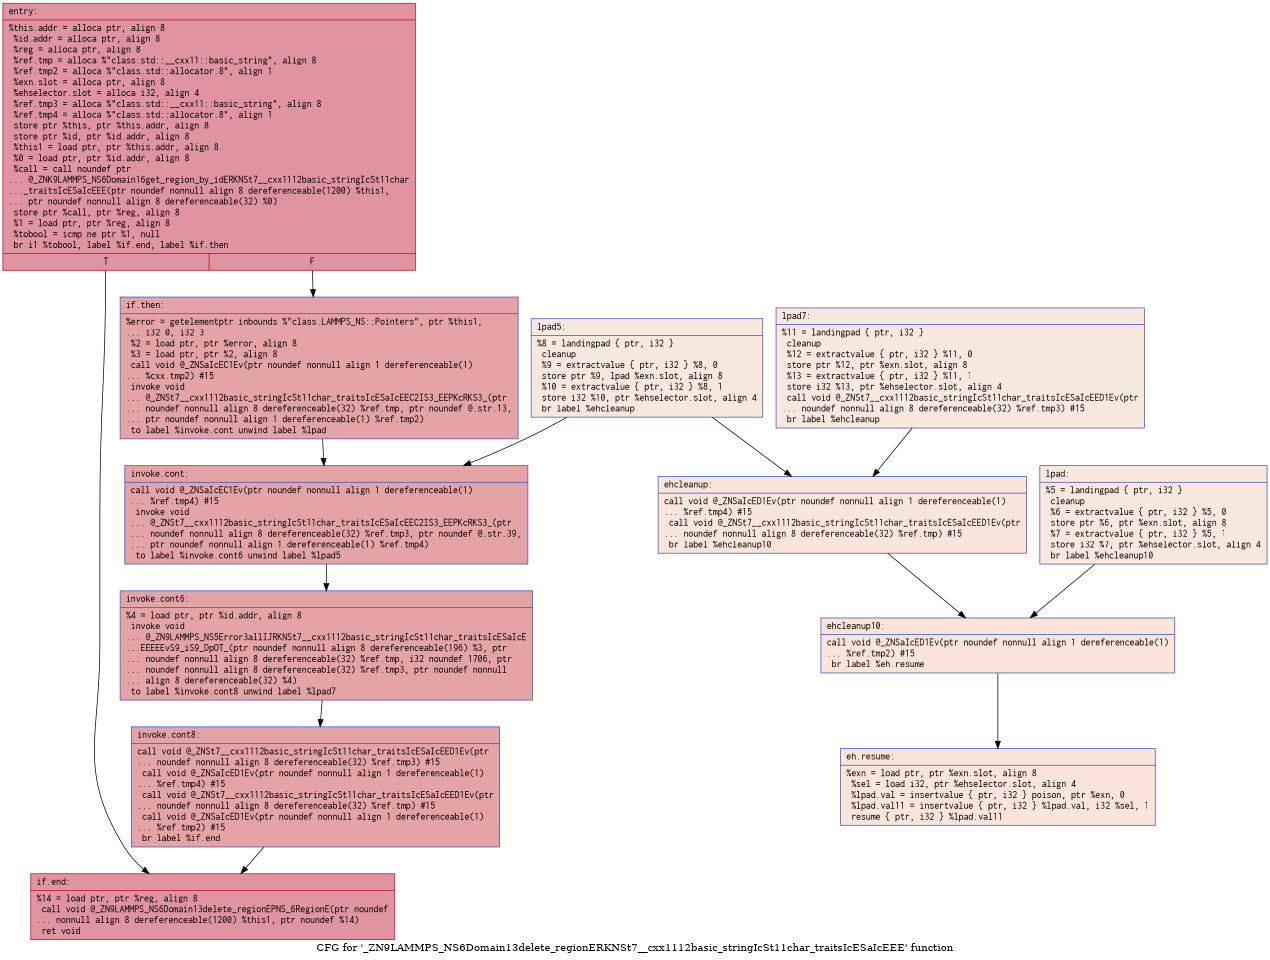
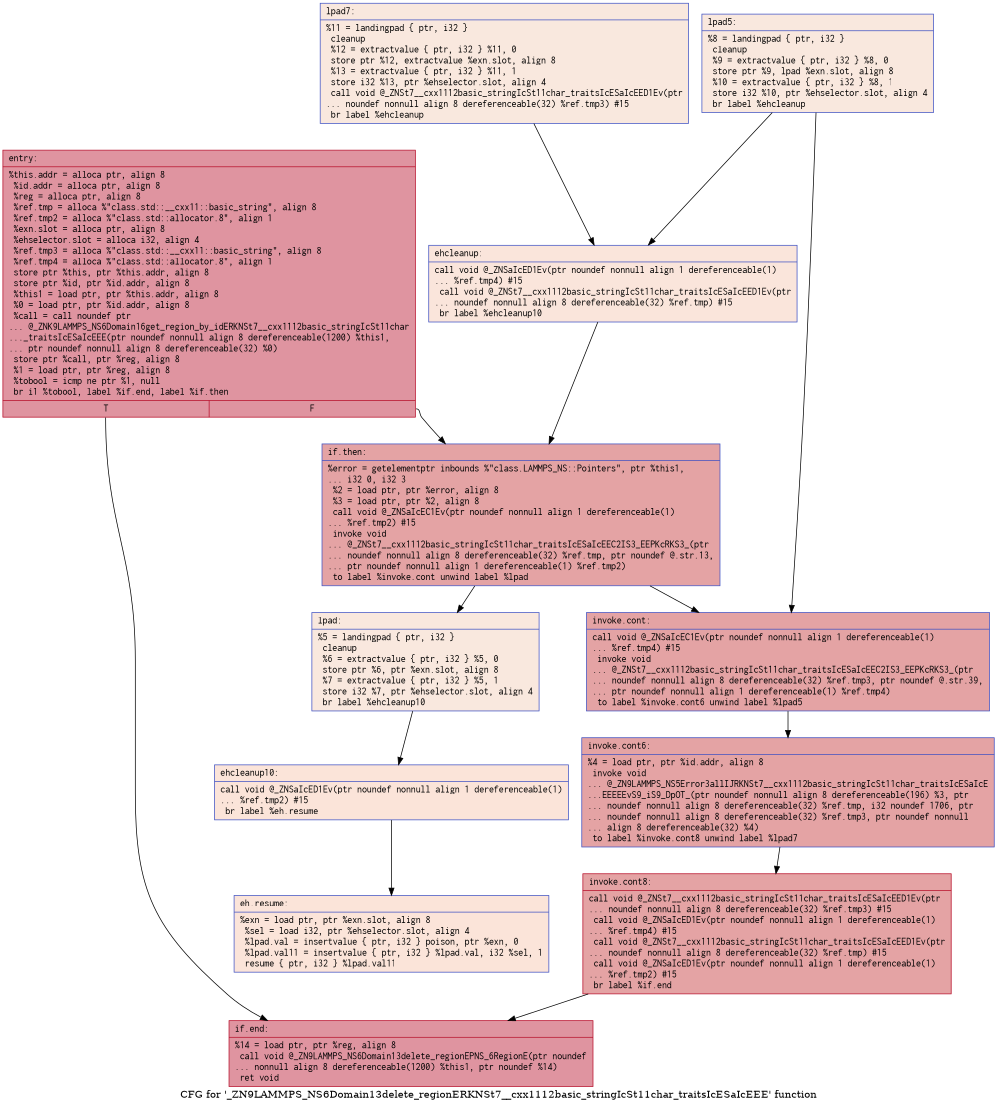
(875, 365) -> (441, 60)
(170, 376) -> (372, 523)
(924, 583) -> (575, 380)
none -> (468, 596)
(315, 787) -> (767, 934)
